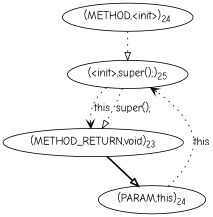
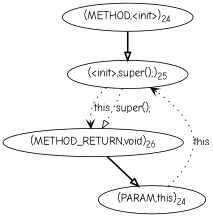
(128, 42) -> (128, 42)
(151, 141) -> (151, 141)
